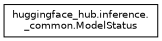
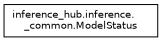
(81, 21) -> (81, 21)
